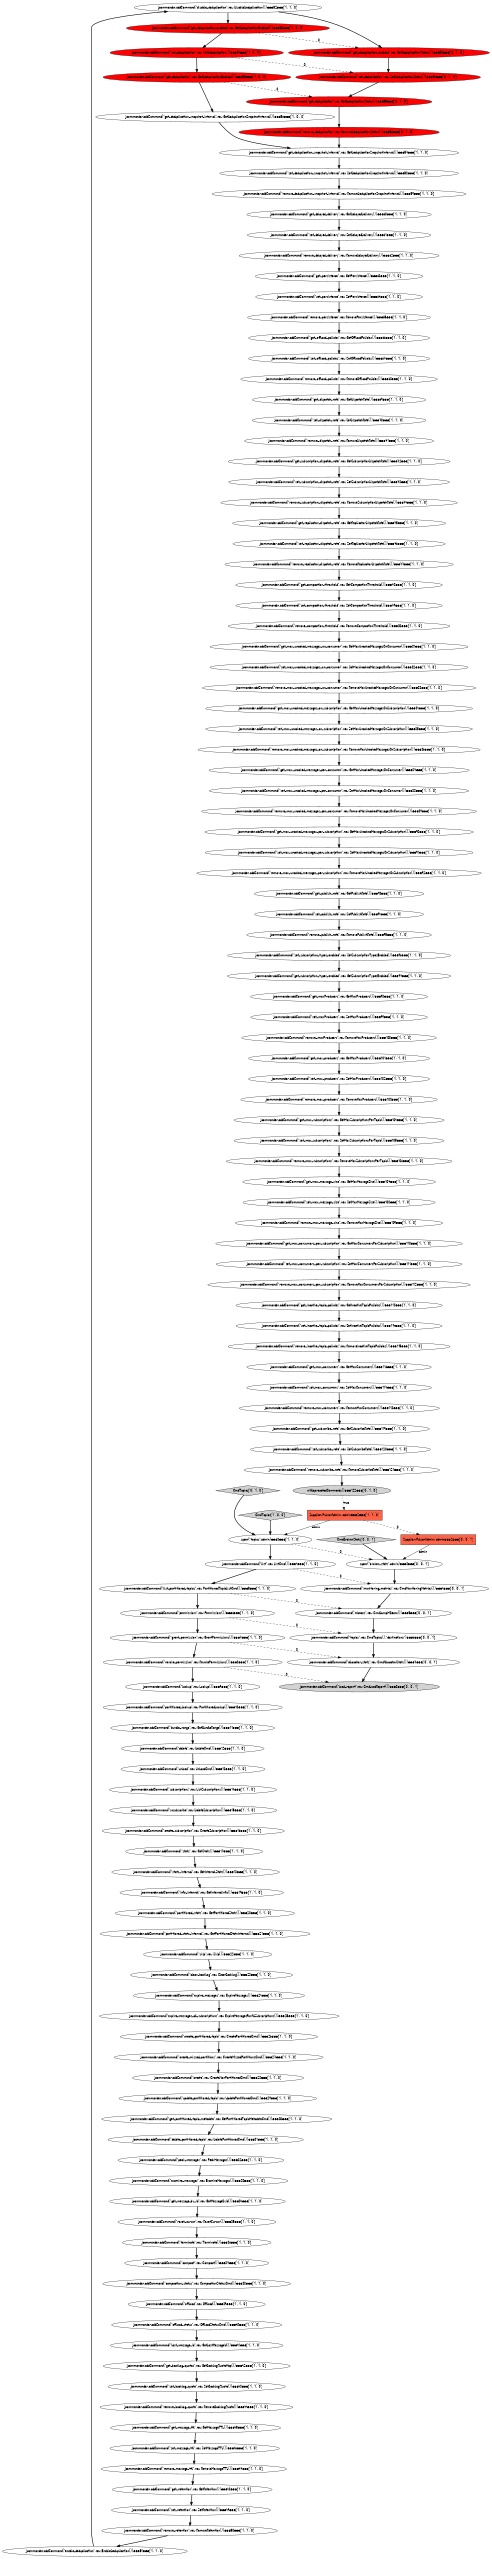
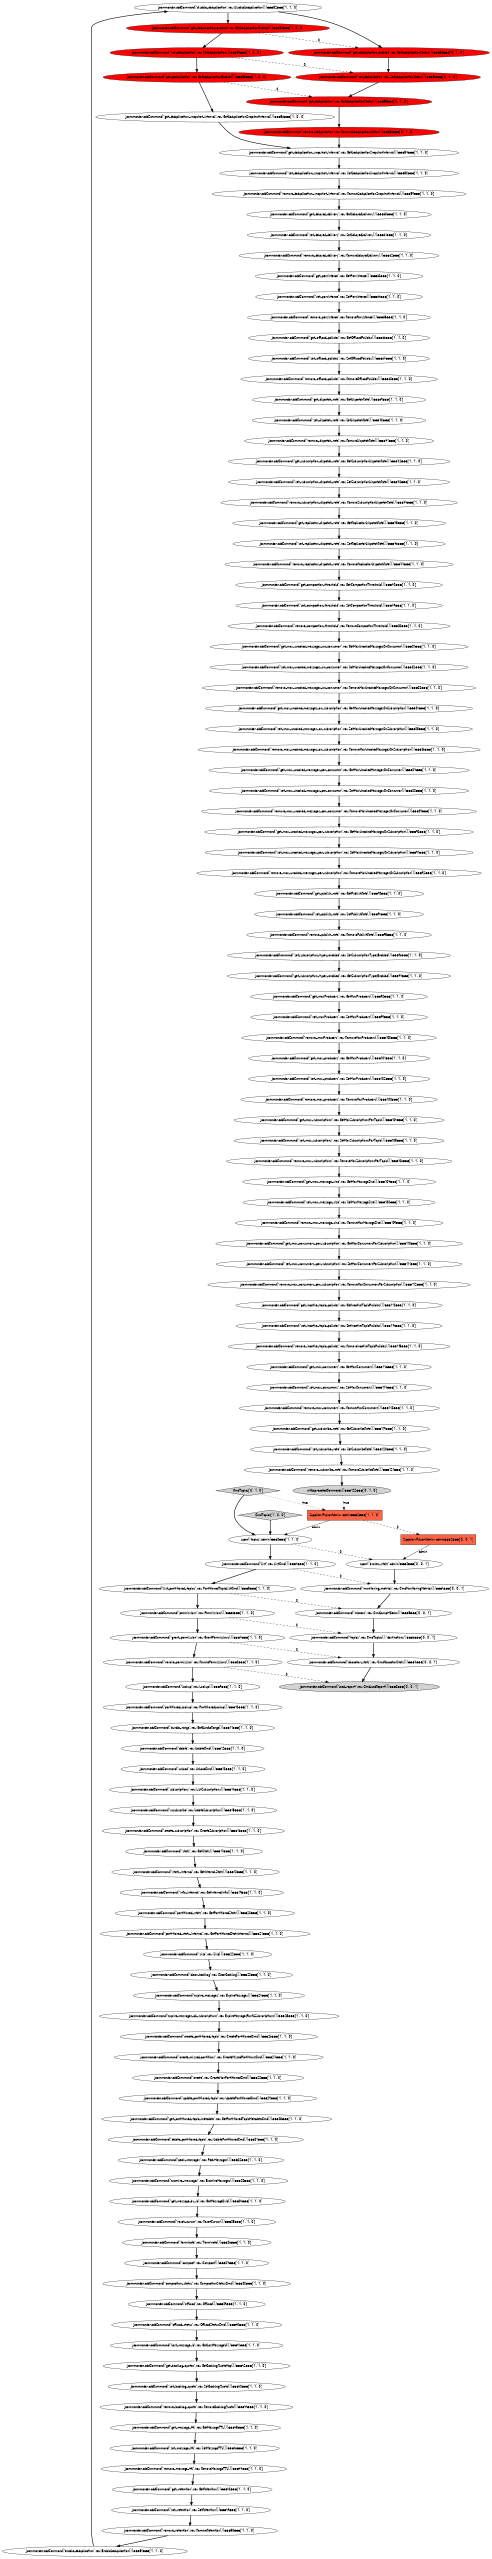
none -> (291, 1502)
(356, 1540) -> none
